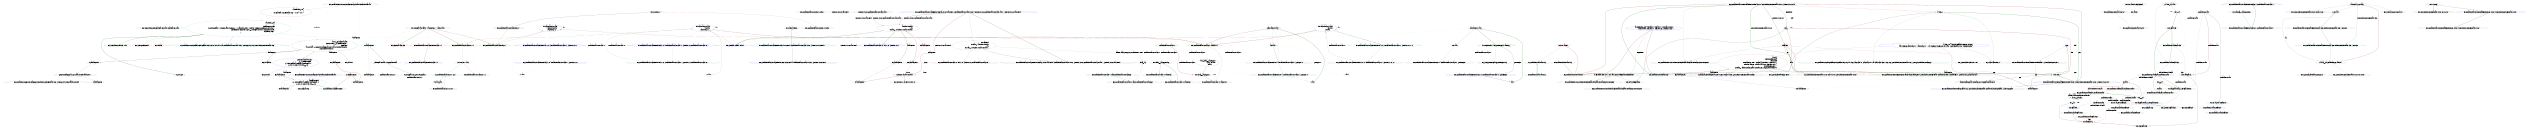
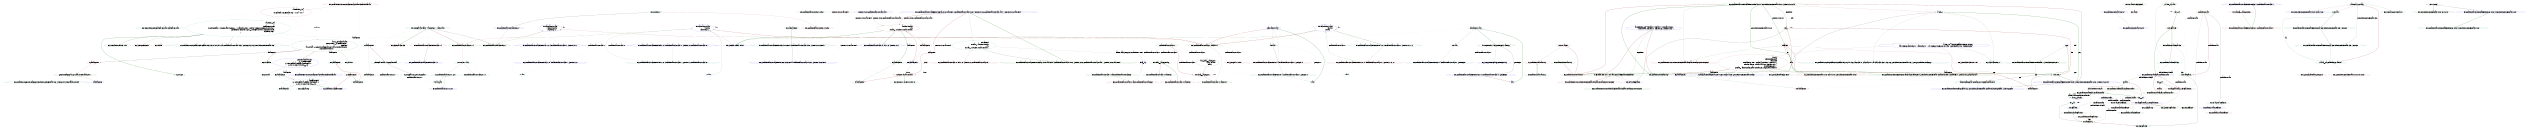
none -> (1234, 63)
